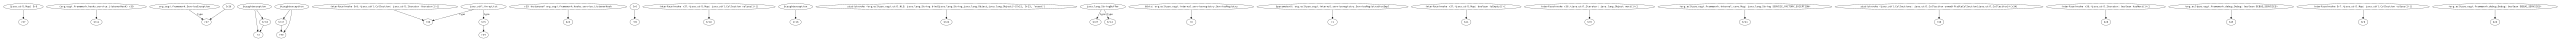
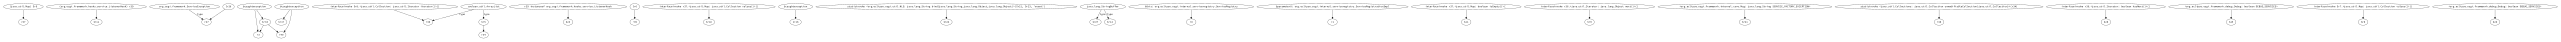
(484, 7) -> (484, 7)
(281, 28) -> (273, 28)
